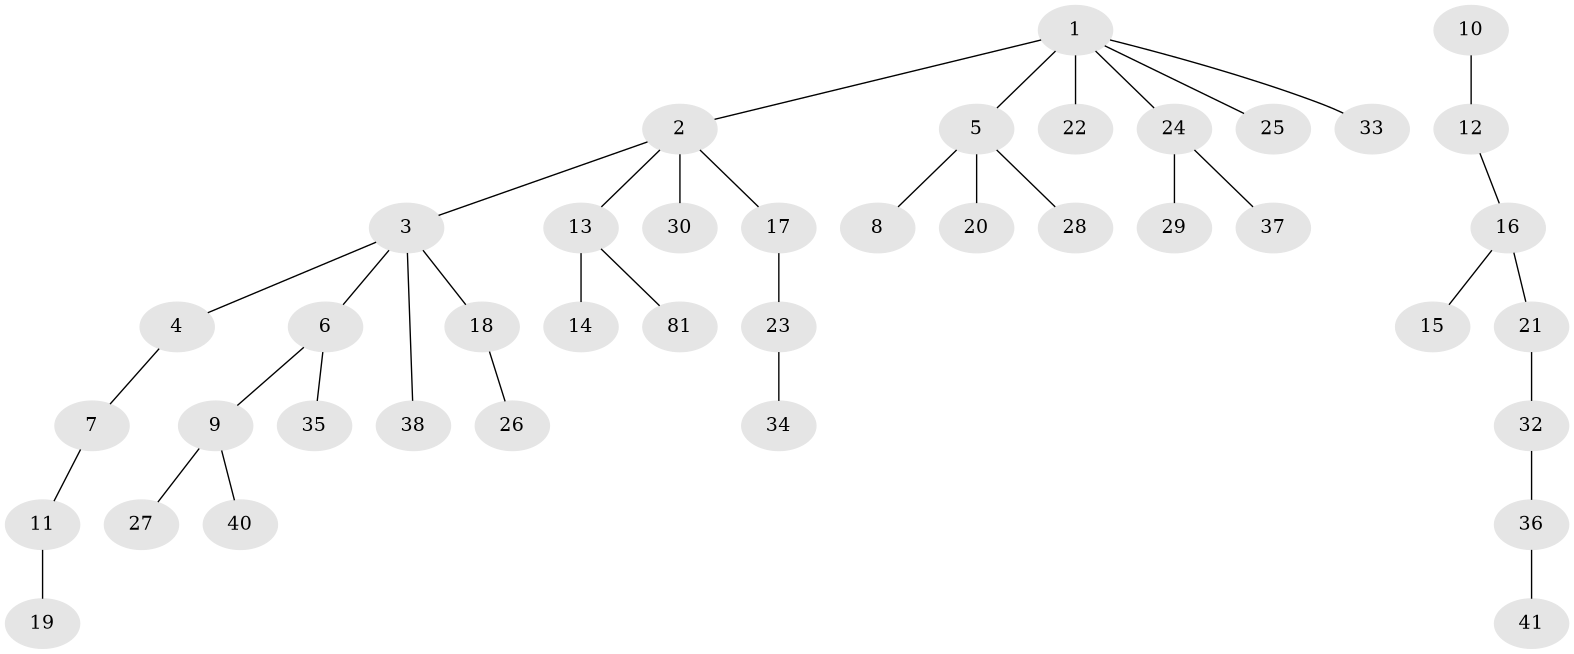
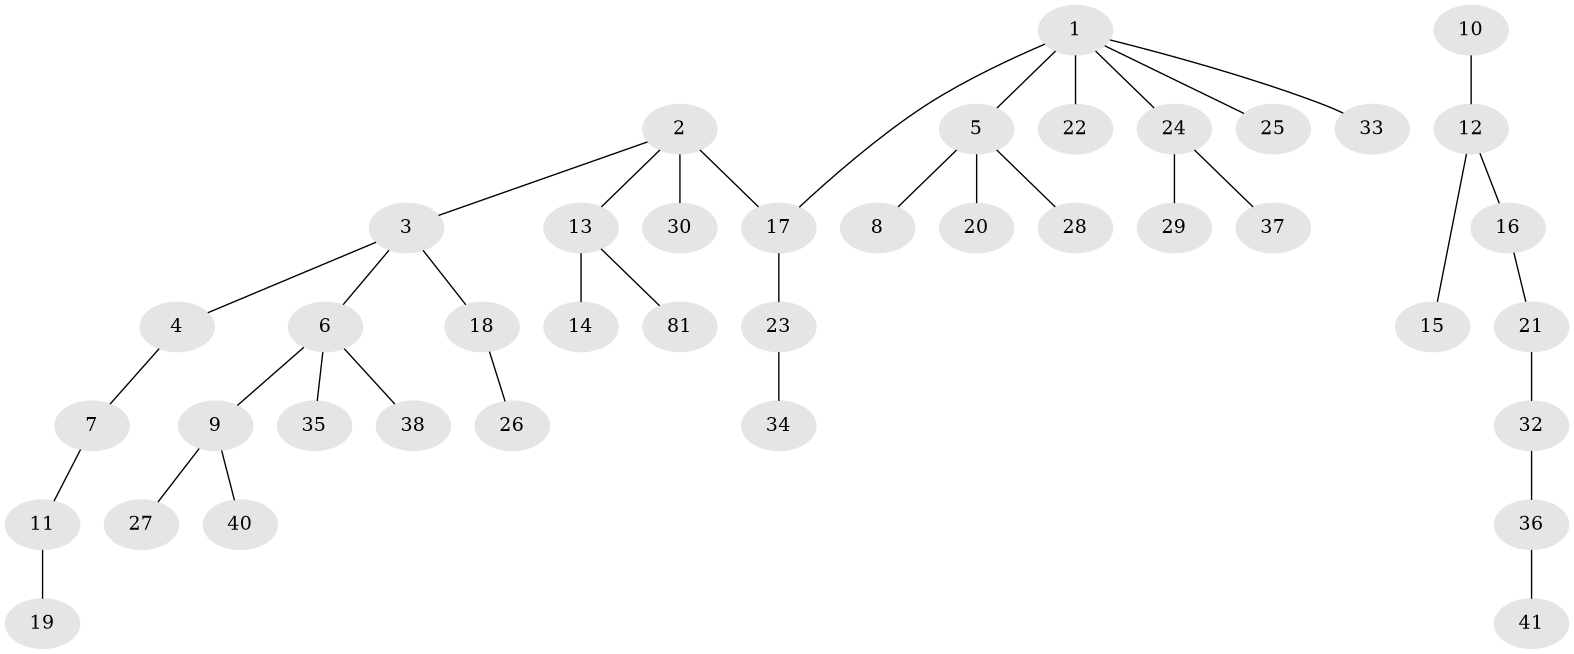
(878, 80) -> (914, 113)
(1470, 277) -> (1452, 228)
(410, 327) -> (370, 376)
